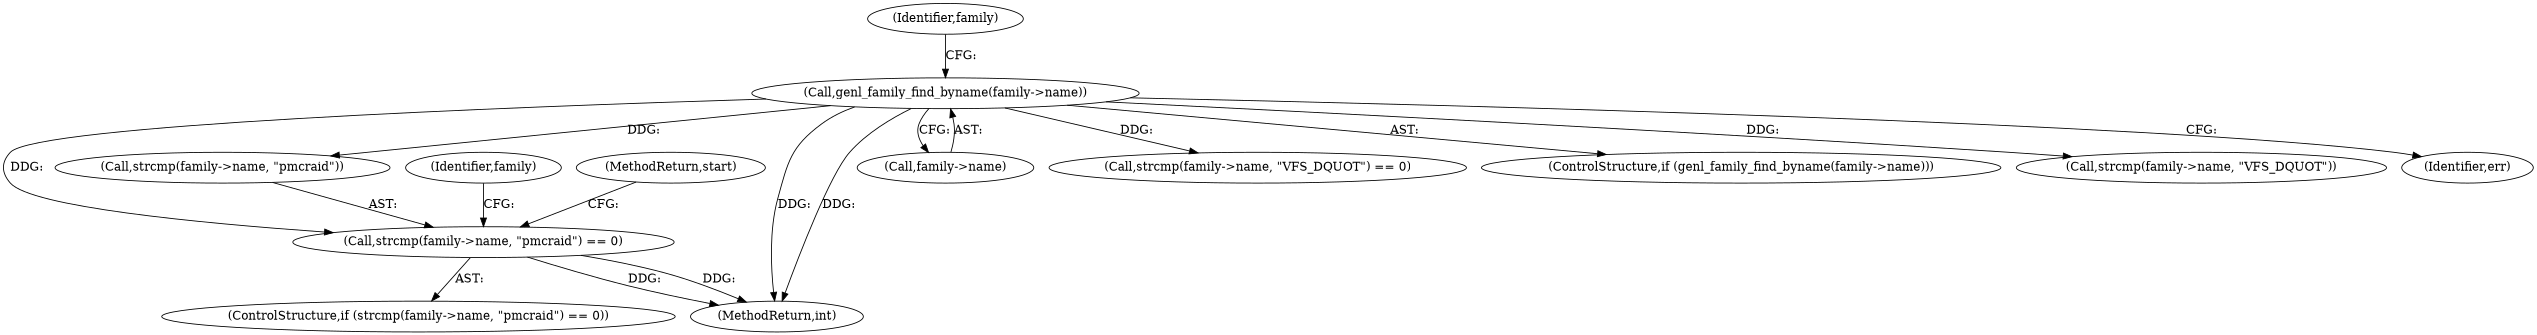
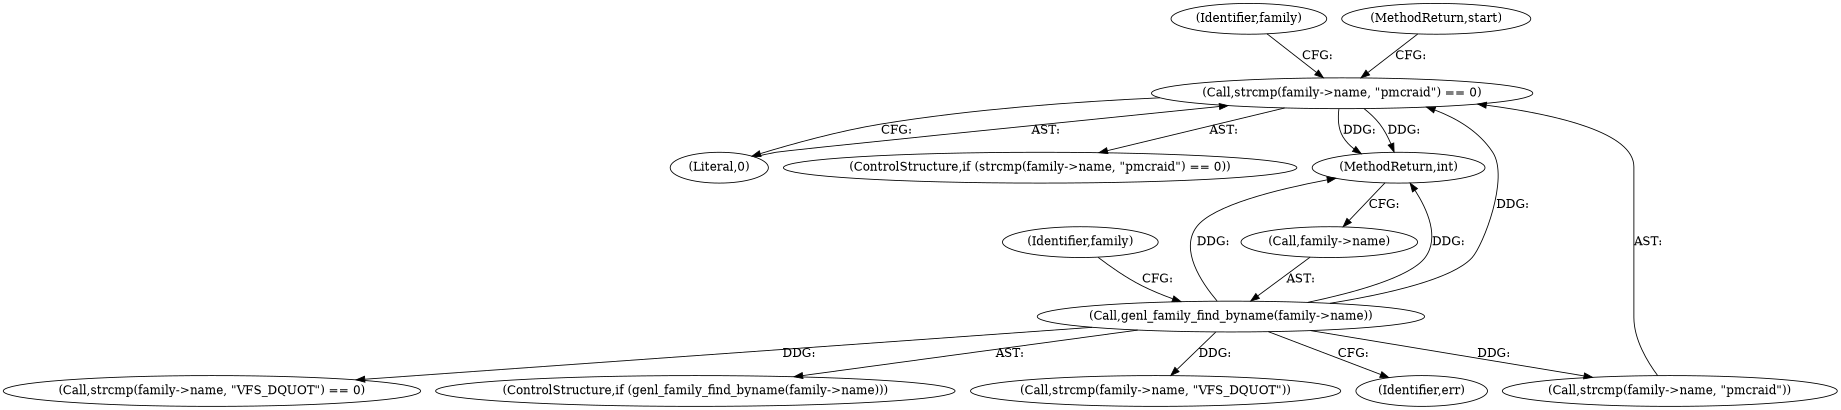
(918, 126) -> (1367, 202)
none -> (719, 168)
